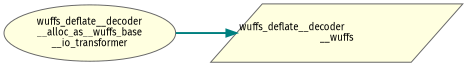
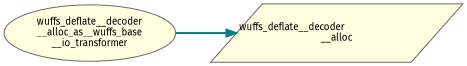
(337, 33) -> (337, 33)
